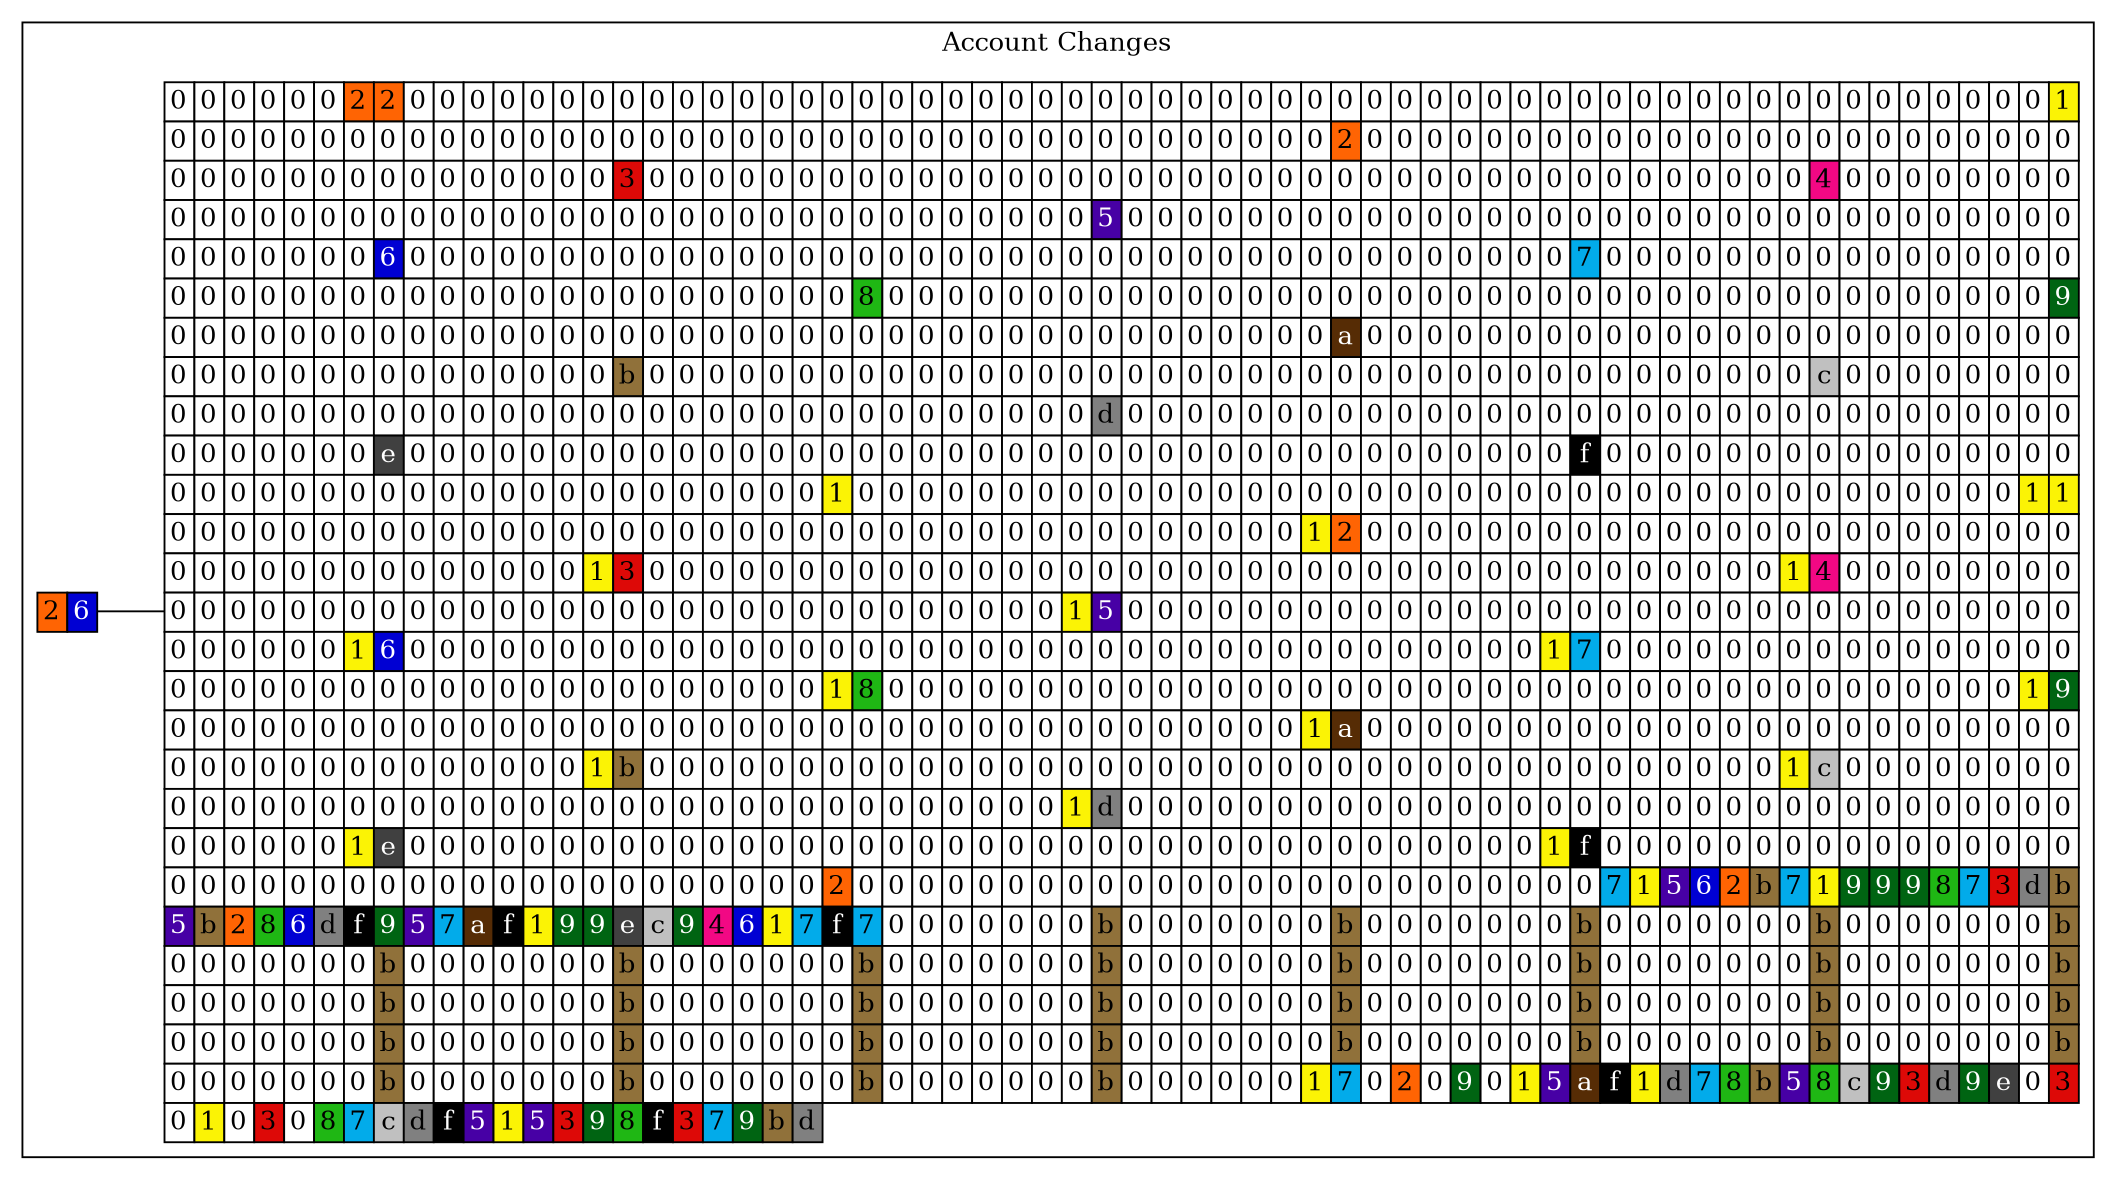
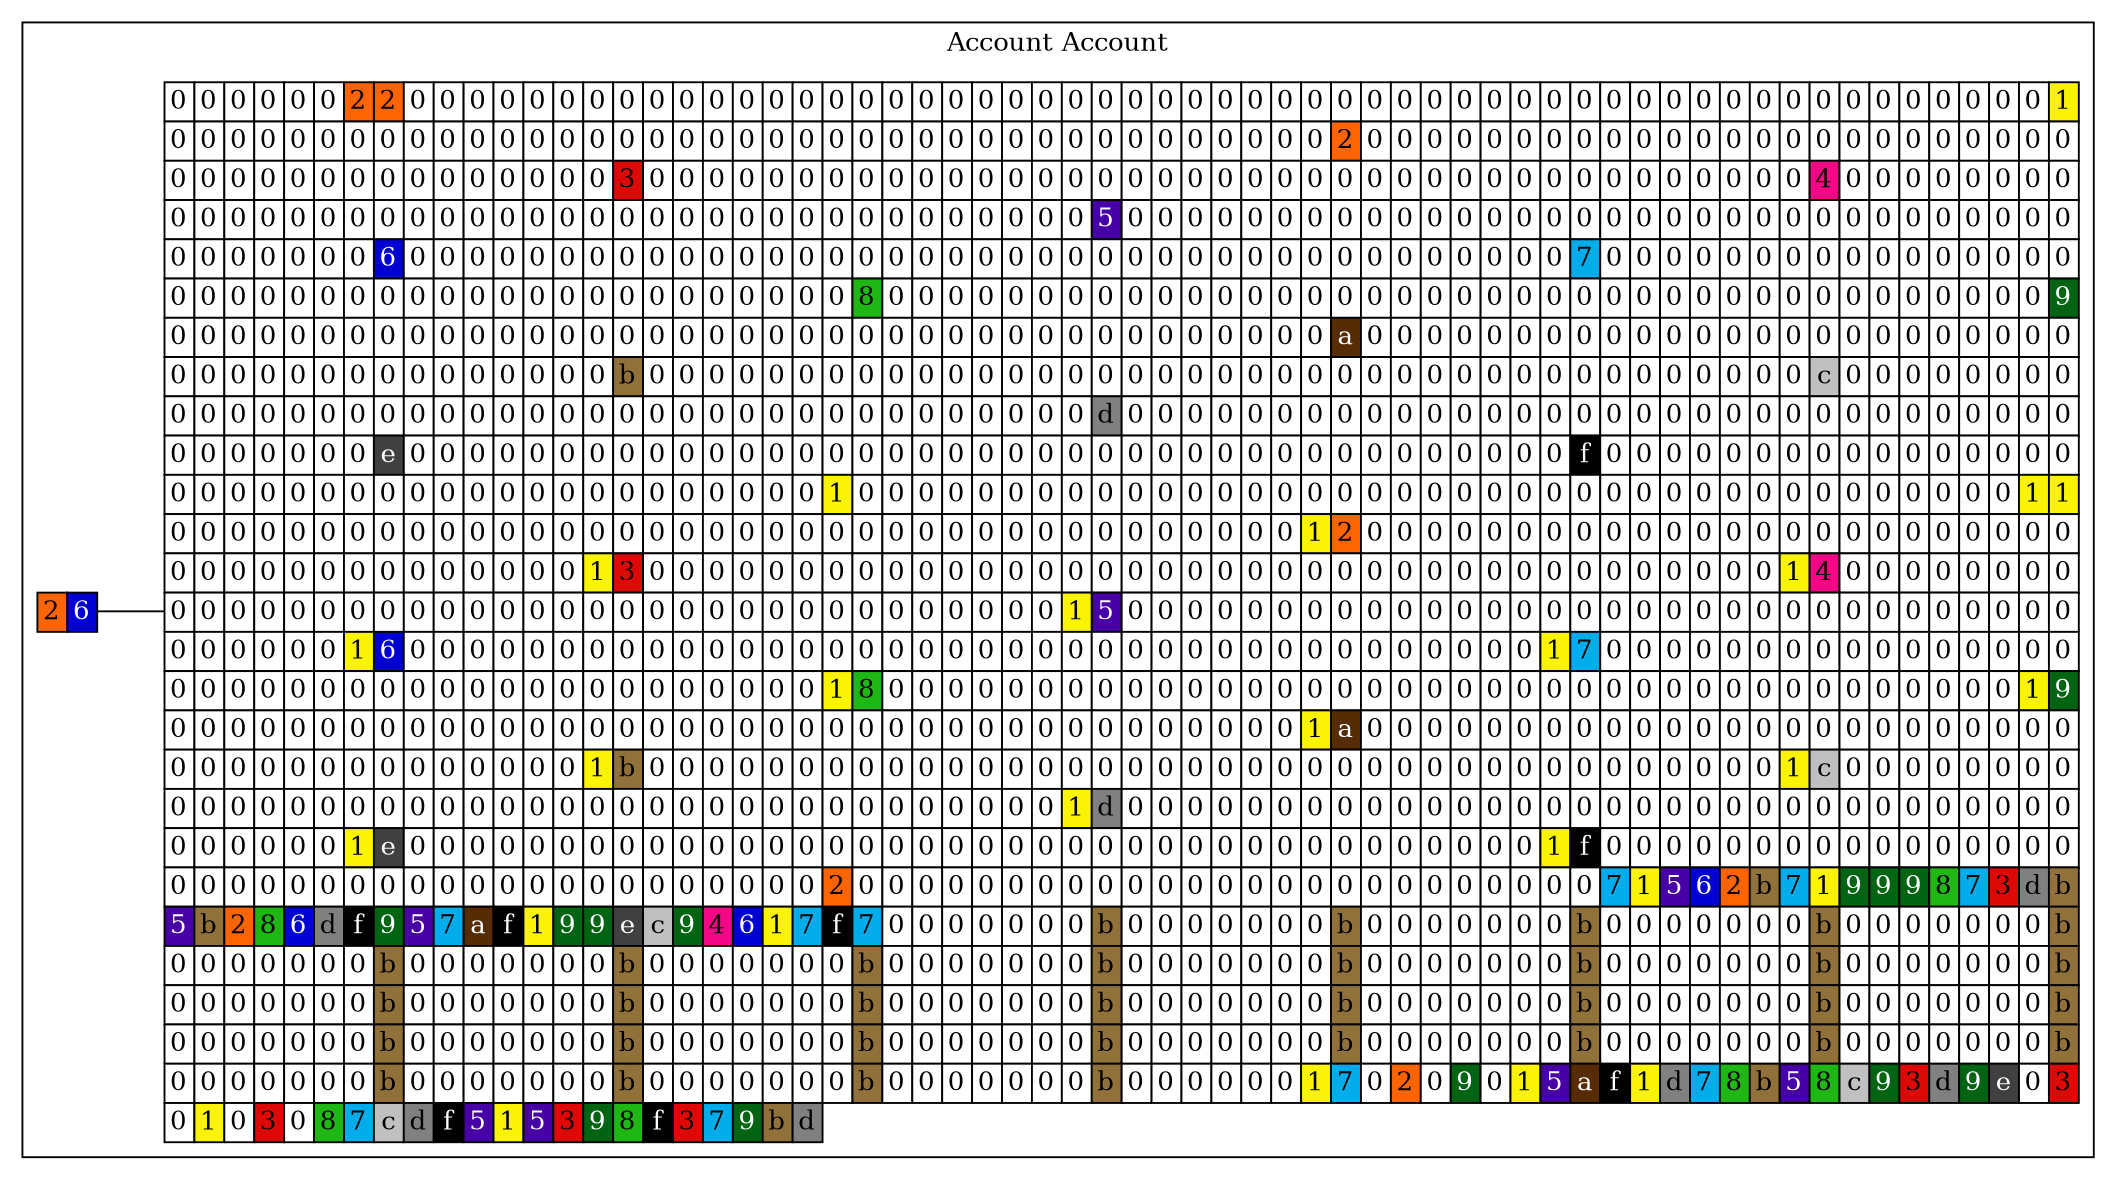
(1058, 44) -> (1058, 44)
